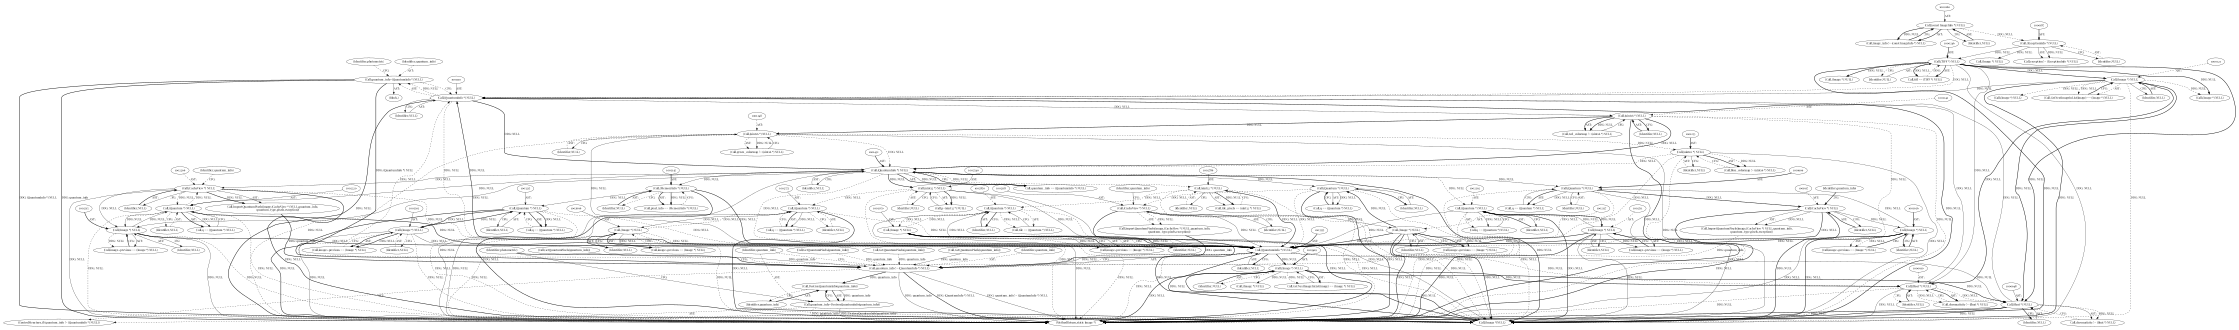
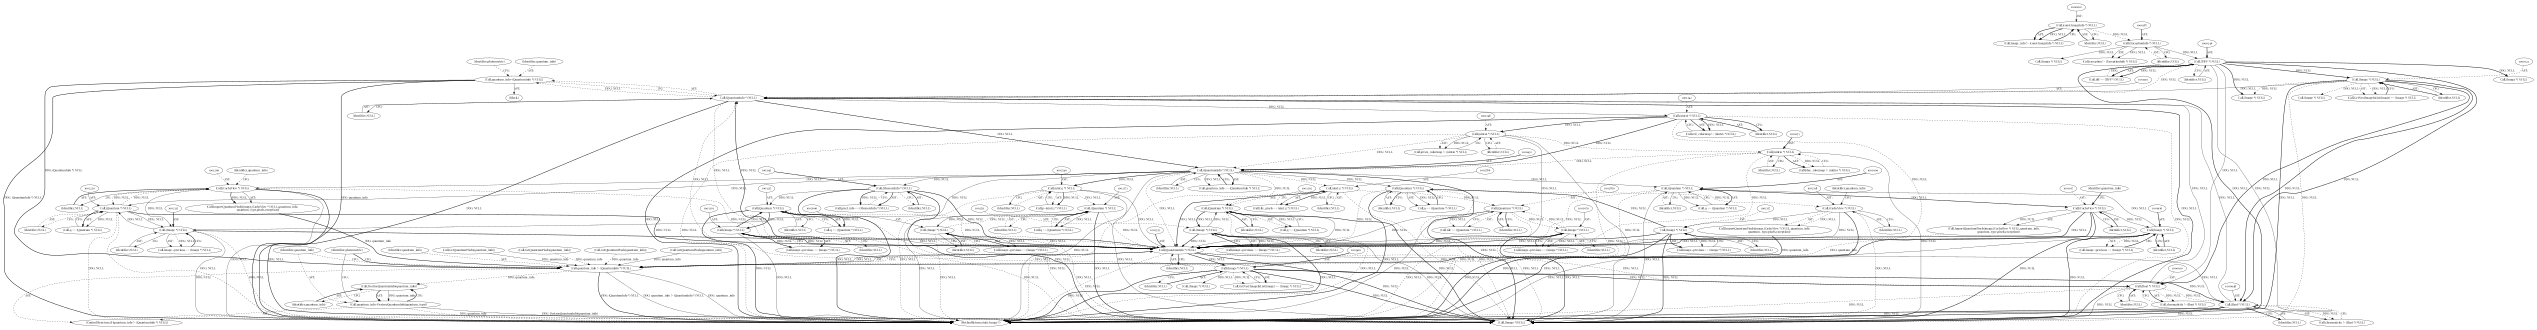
none -> (857, 255)
(865, 277) -> (495, 277)
(842, 305) -> (388, 305)
